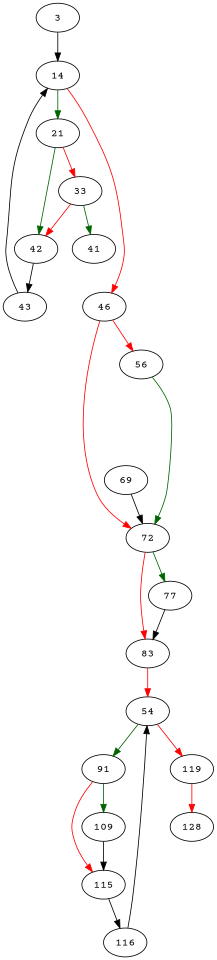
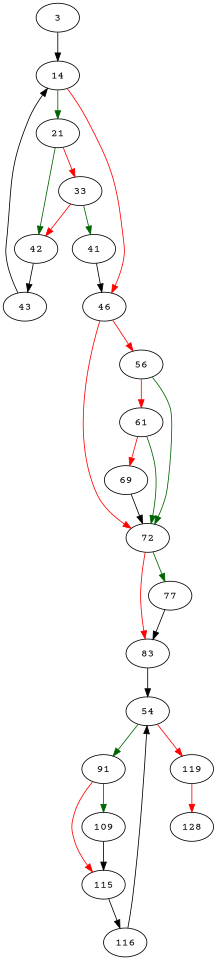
none -> (98, 274)
none -> (141, 422)
(148, 678) -> (148, 678)
